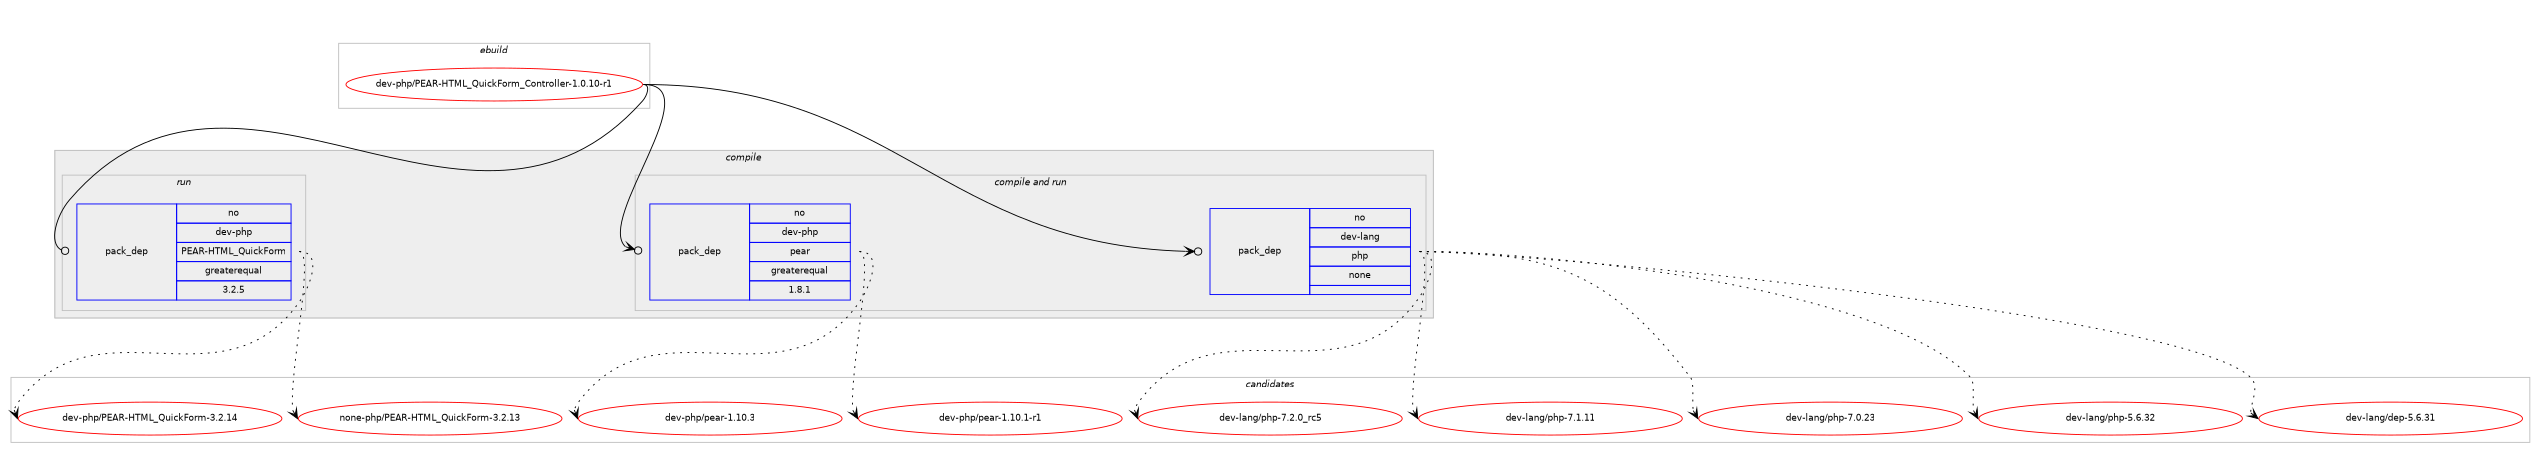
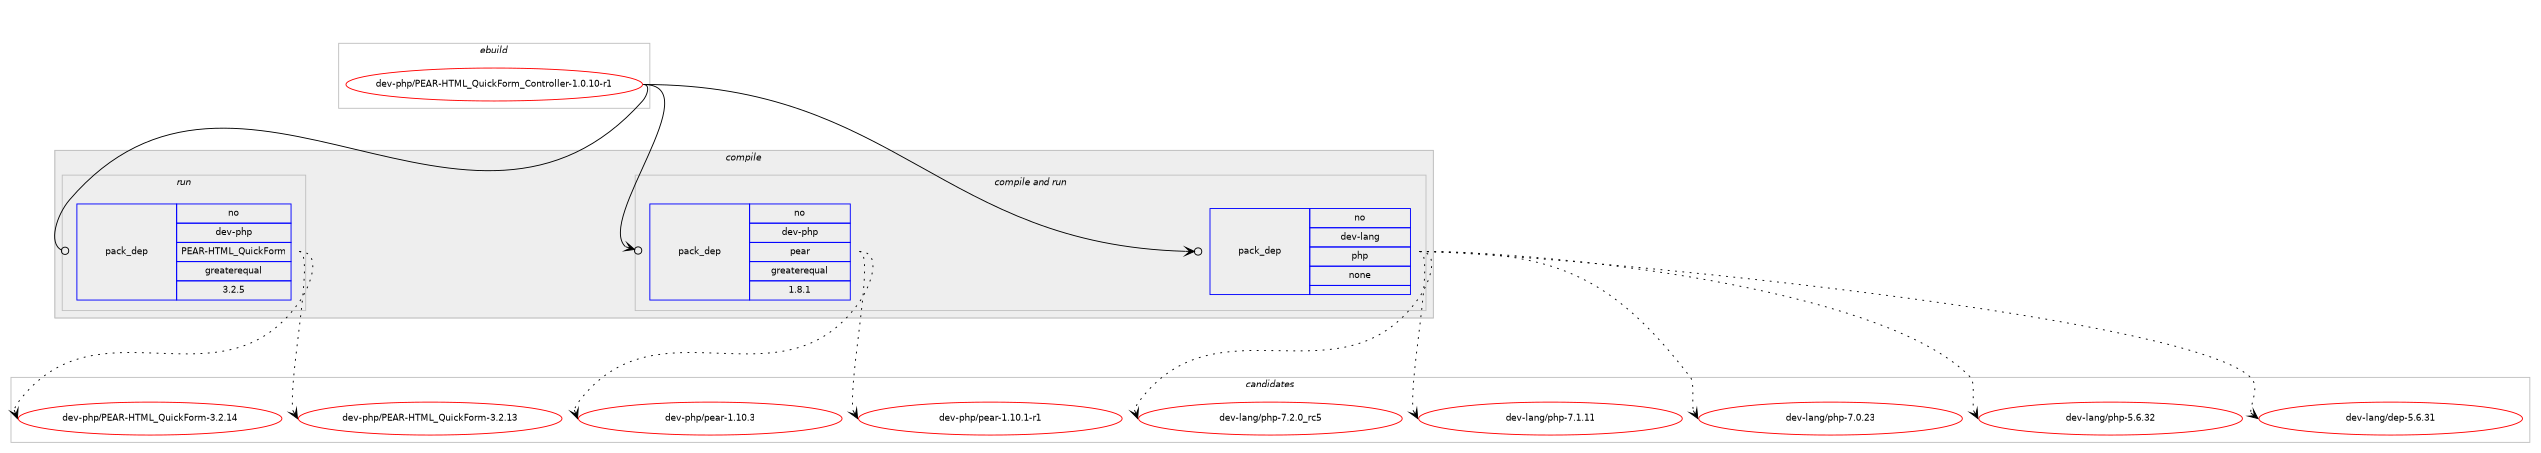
(430, 419) -> (430, 419)
